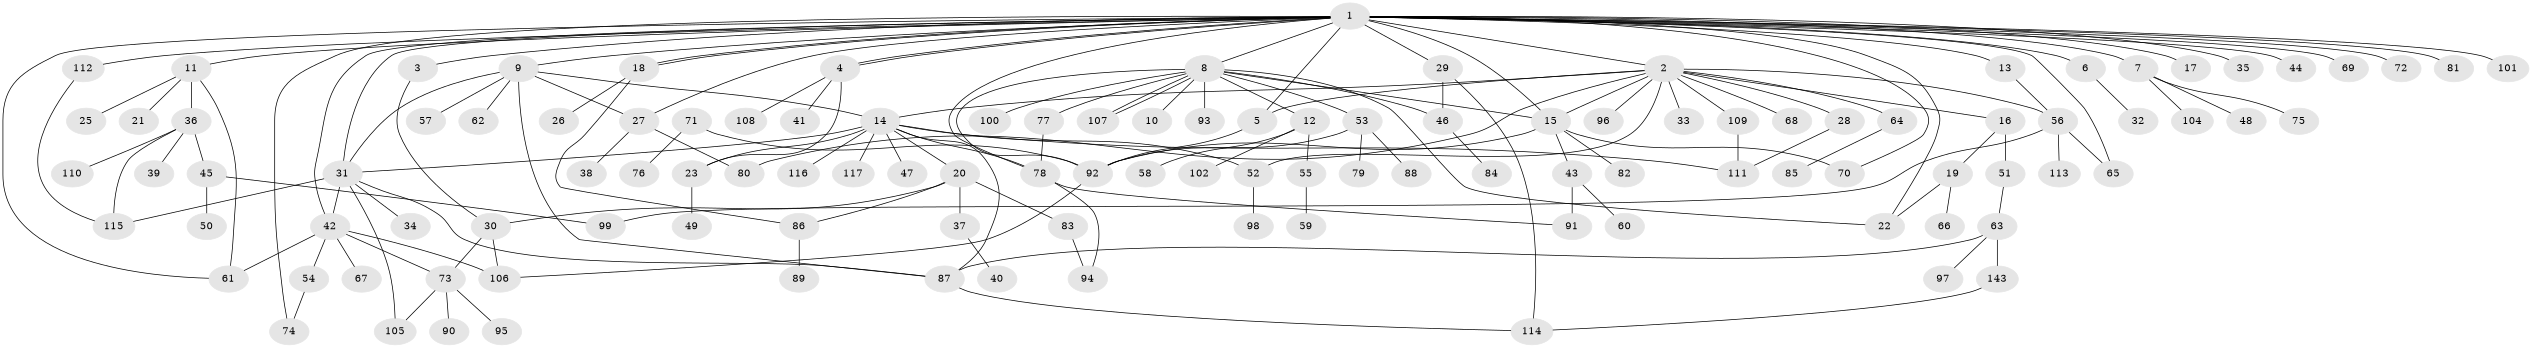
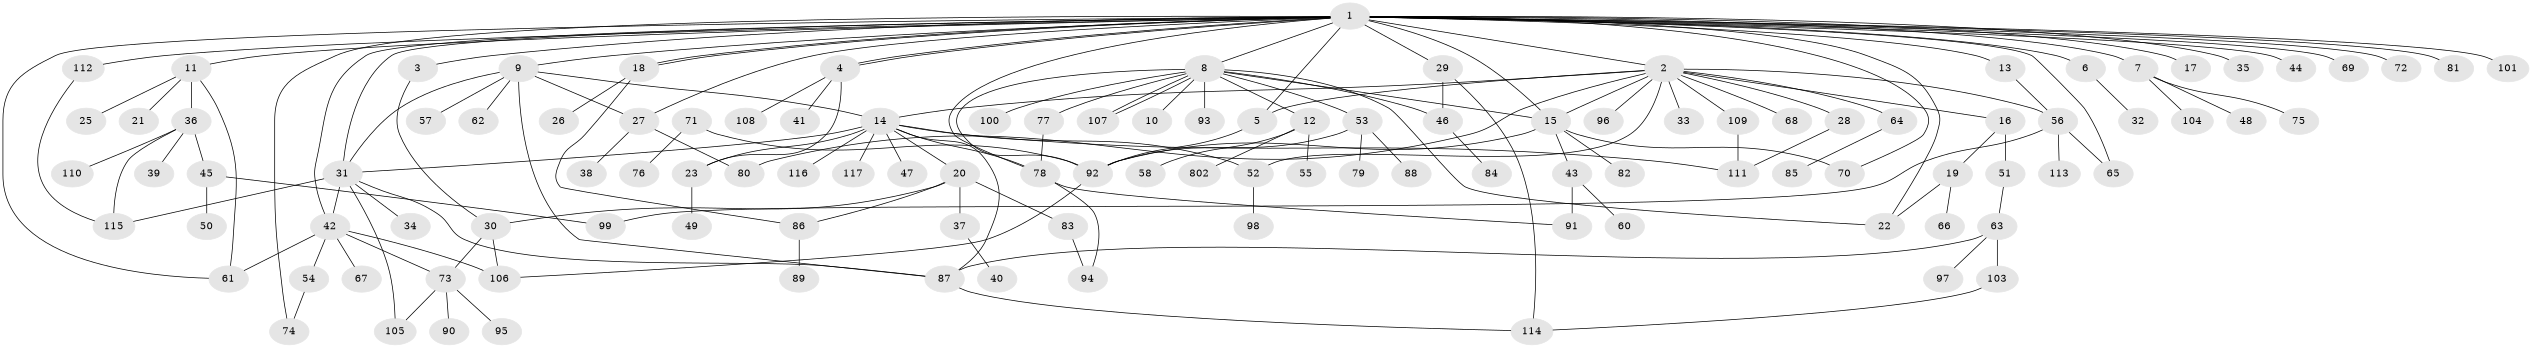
(1200, 174) -> (1200, 174)
(1306, 226) -> none
(1997, 279) -> (1997, 279)
